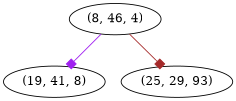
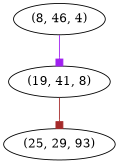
(143, 47) -> (59, 109)
